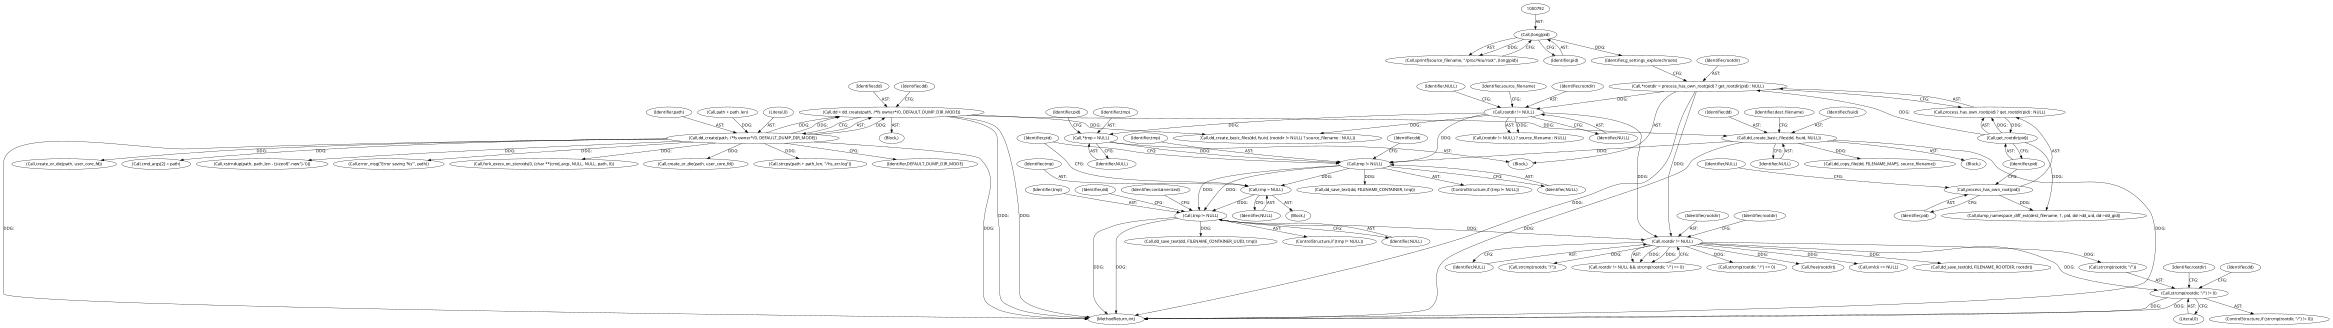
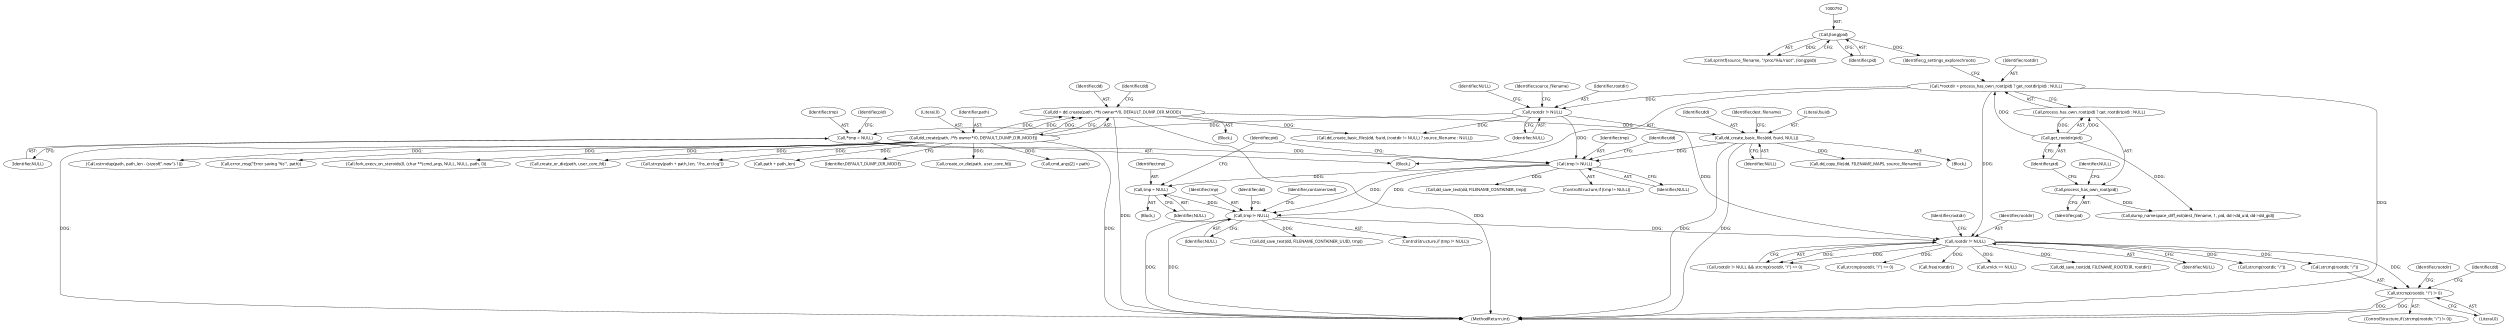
(1843, 112) -> (1817, 112)
(739, 124) -> (867, 151)
(1520, 138) -> none
(2052, 153) -> (2123, 150)
